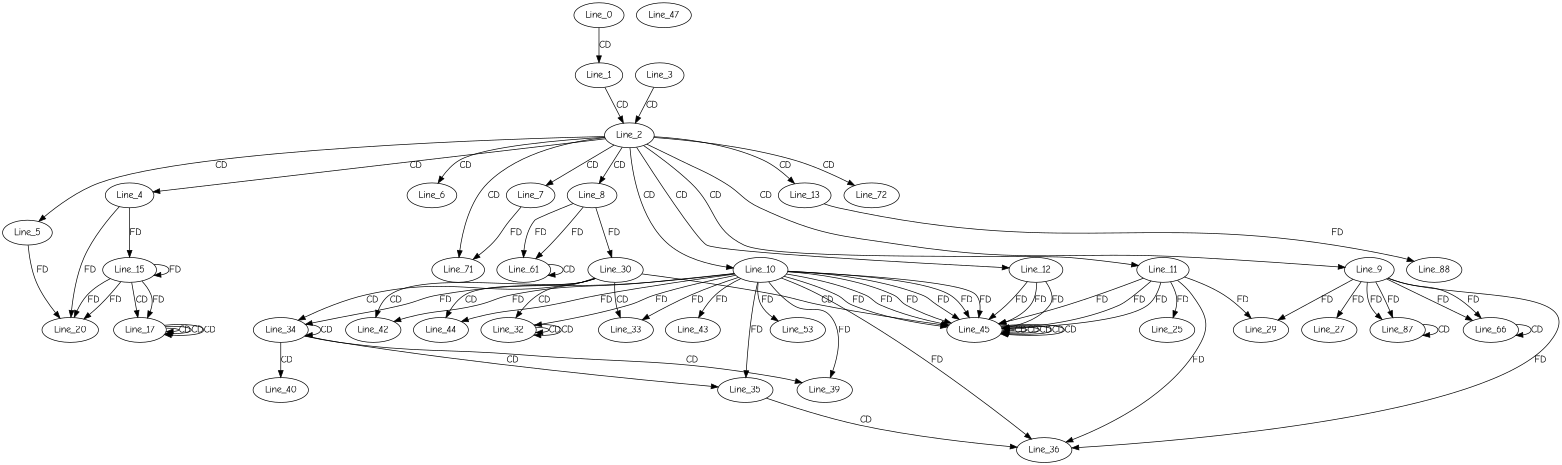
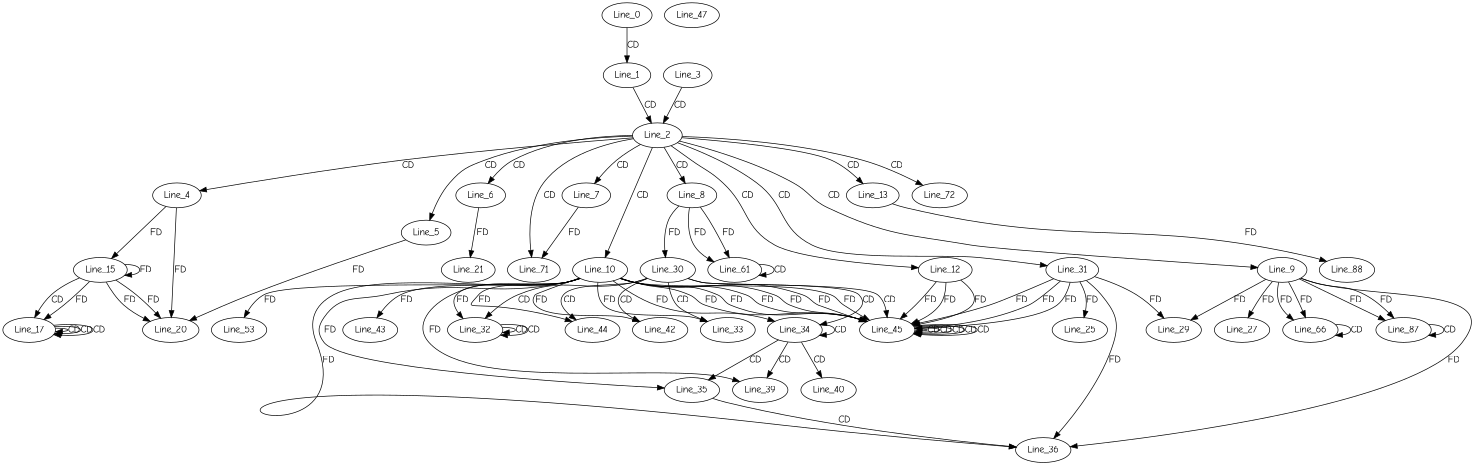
none -> (468, 270)
(1163, 270) -> (1072, 270)
